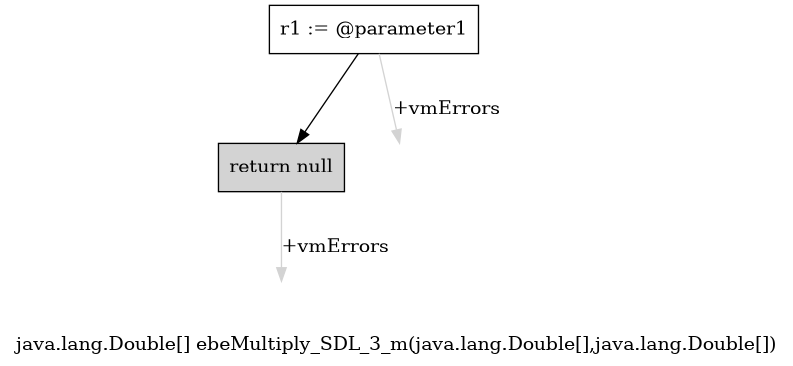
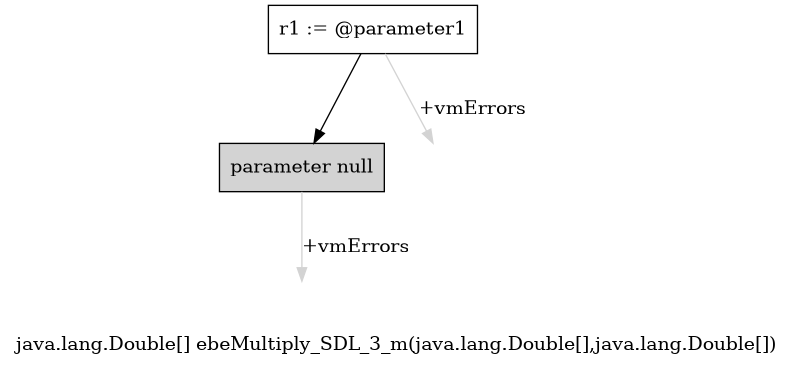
(281, 168) -> (302, 168)
